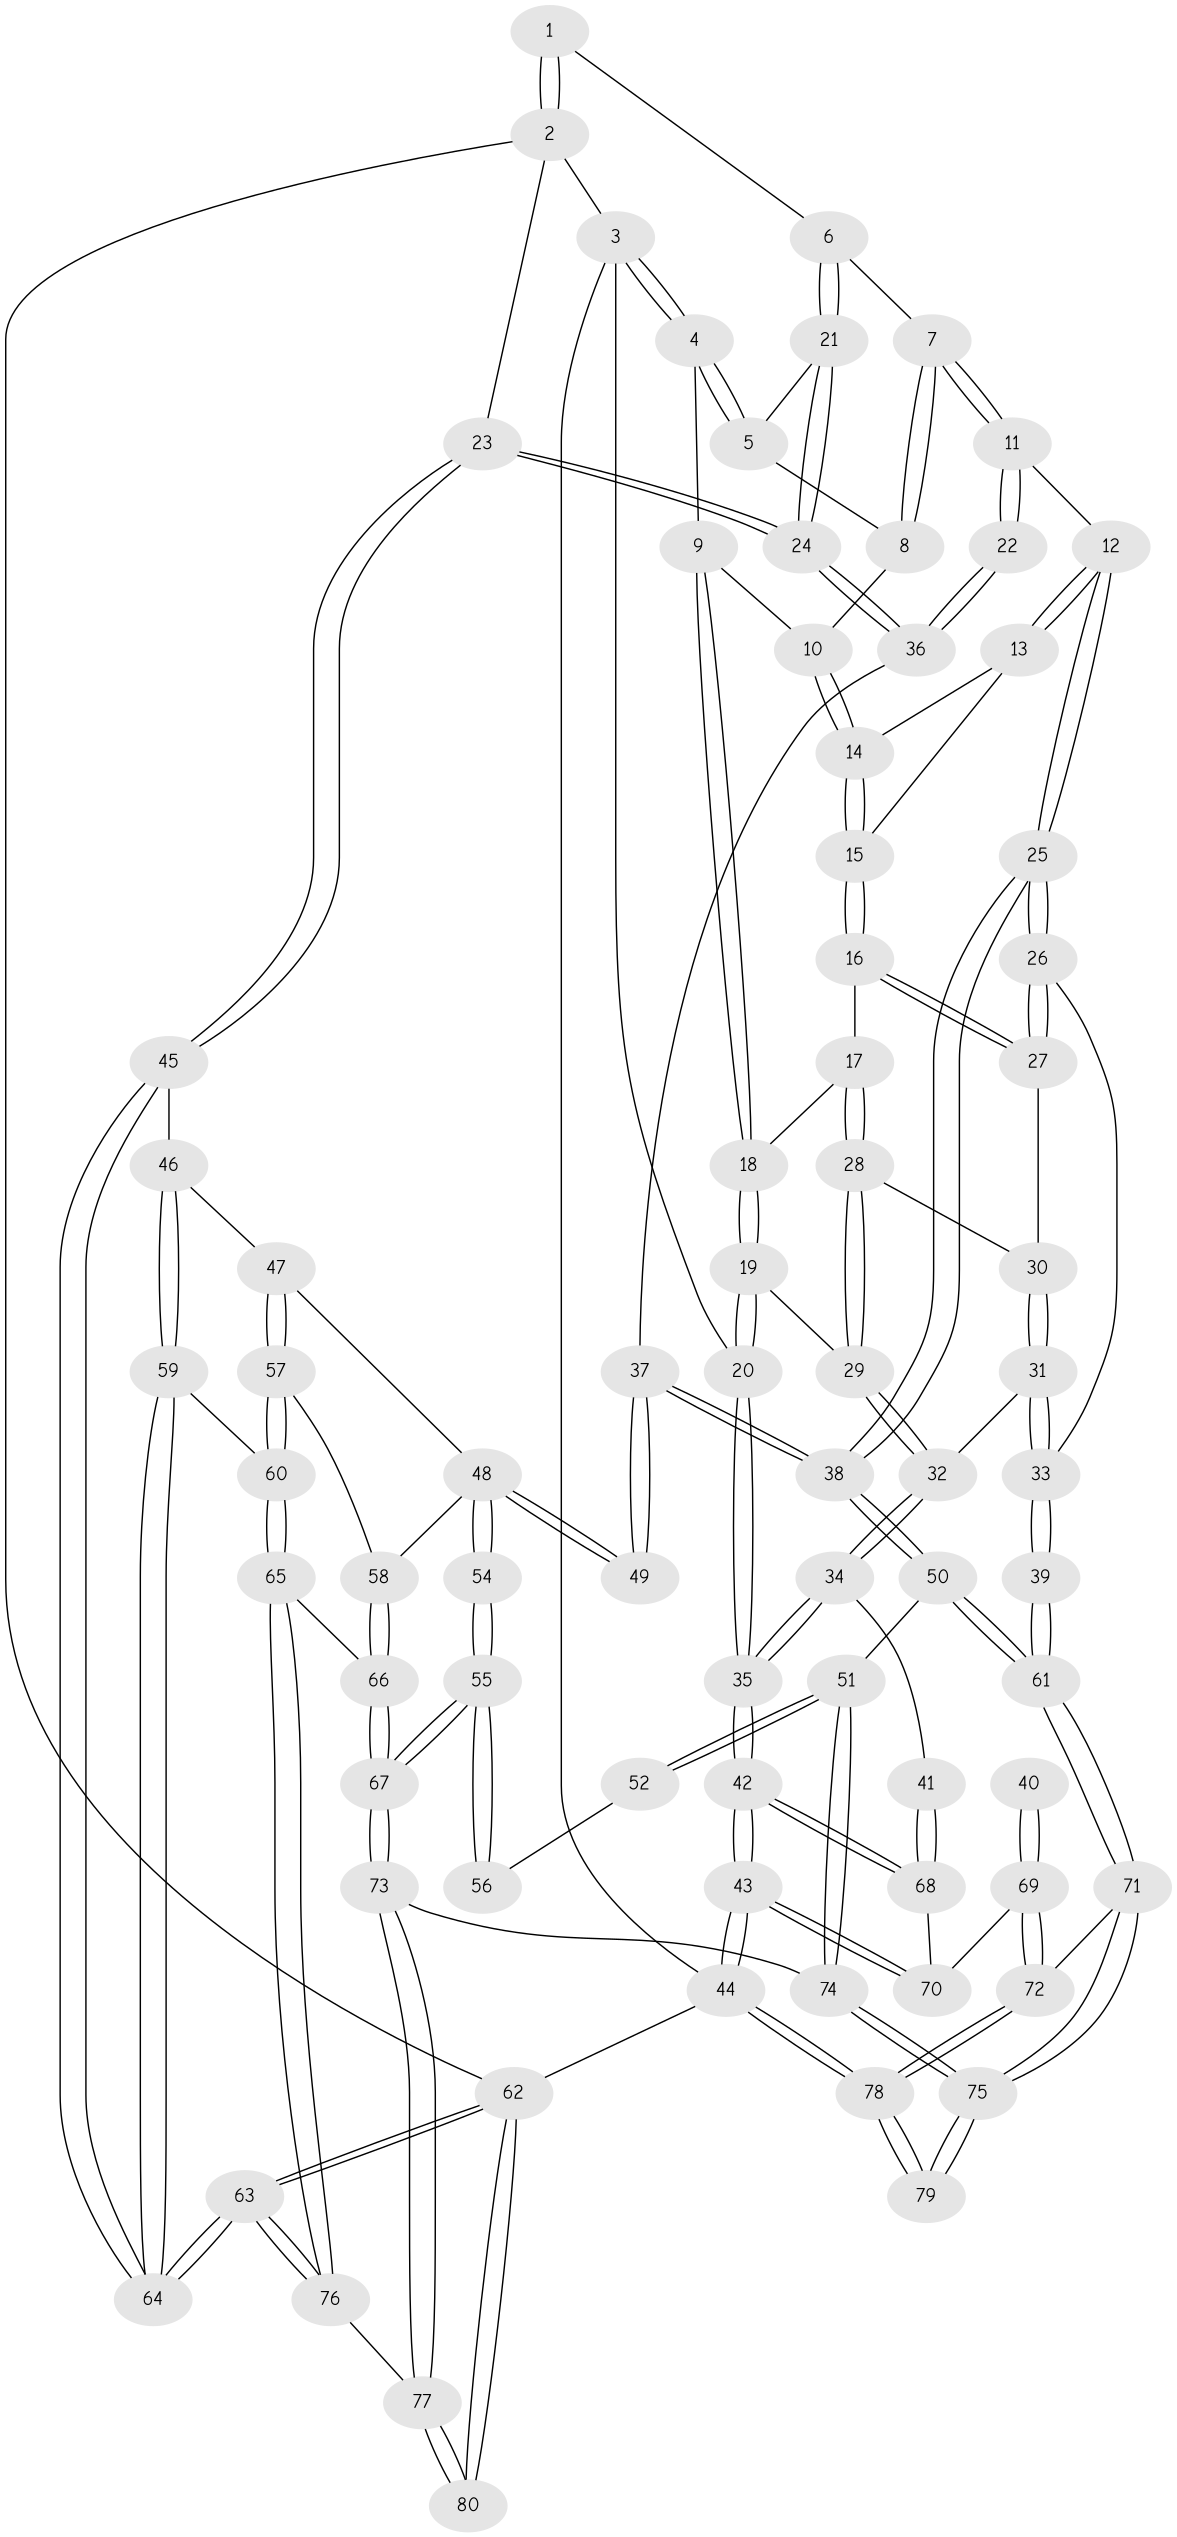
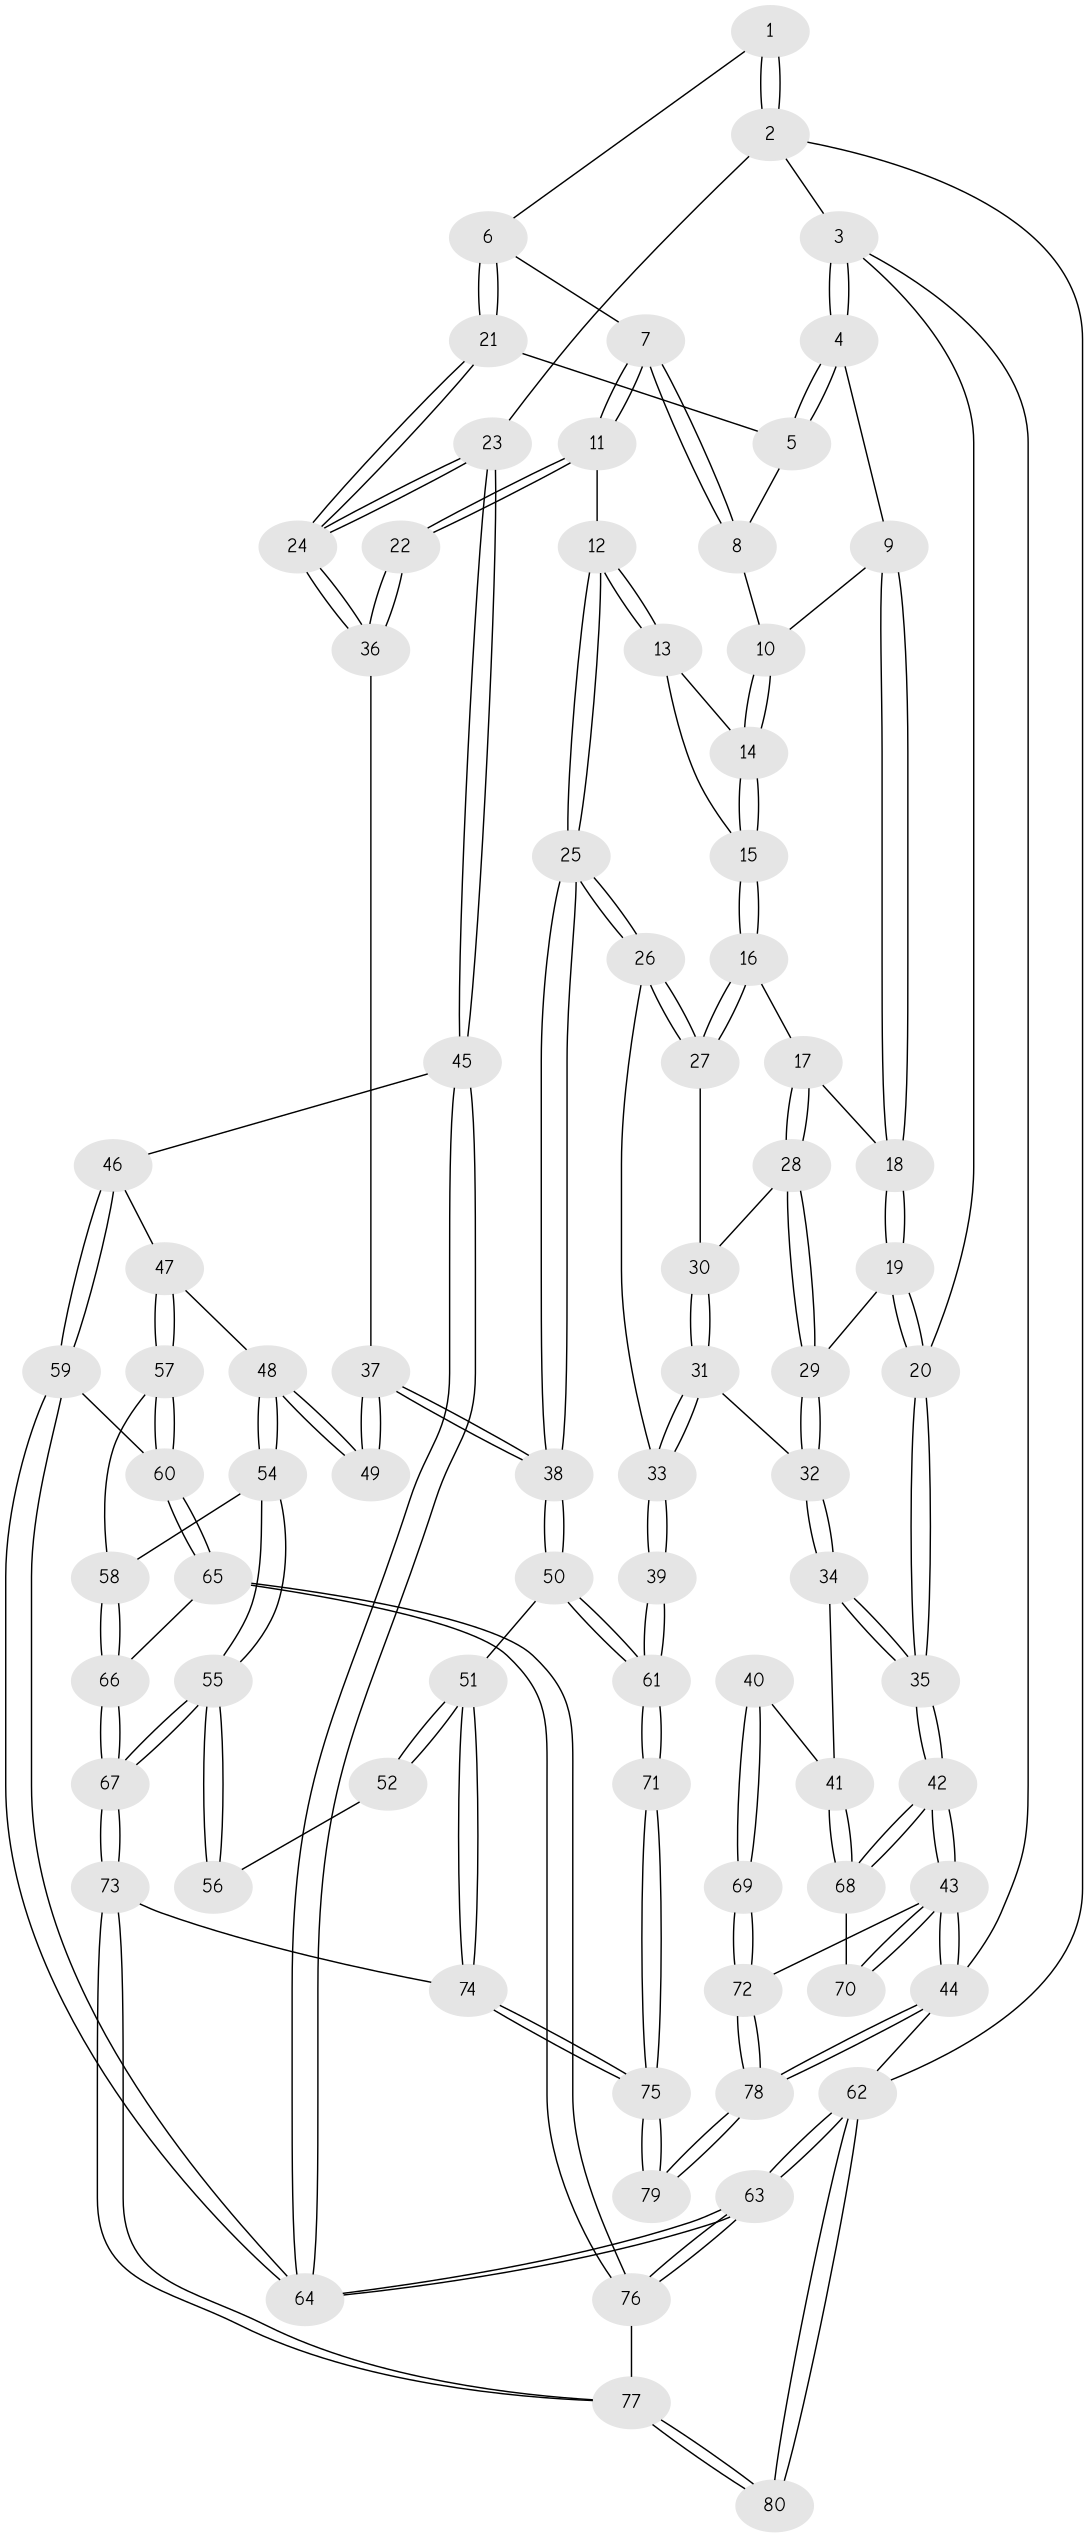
(431, 1526) -> (204, 1517)
none -> (795, 1733)
(981, 1939) -> none
(1084, 1939) -> (857, 1934)
